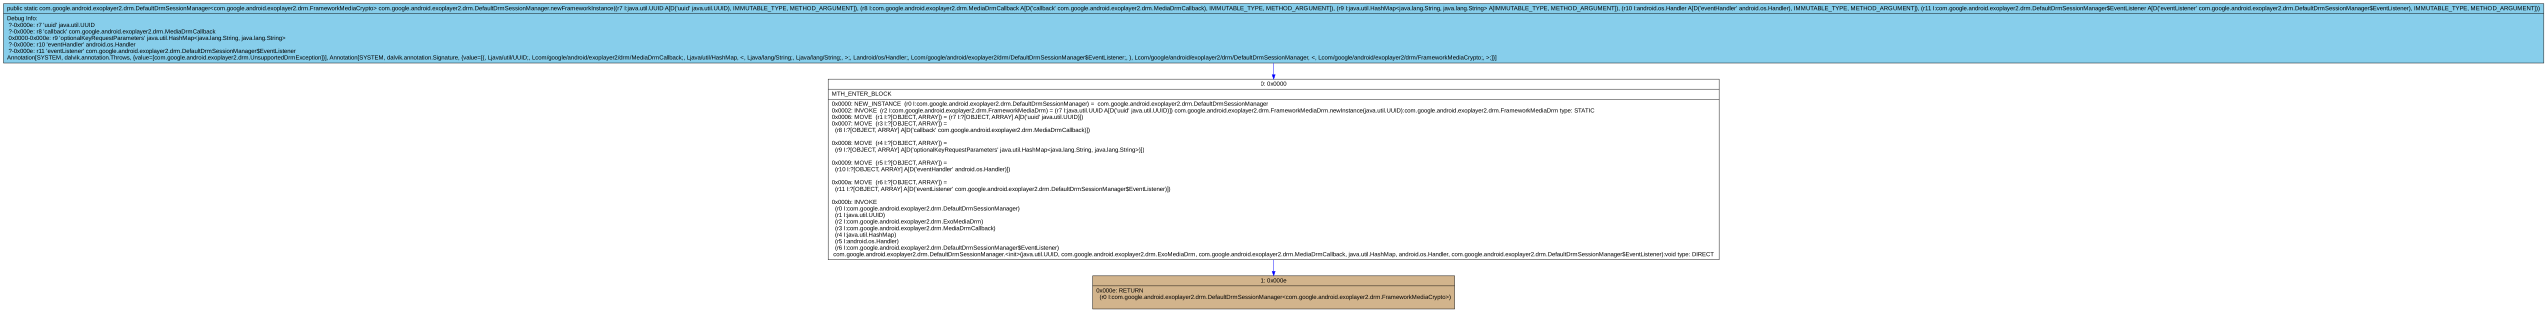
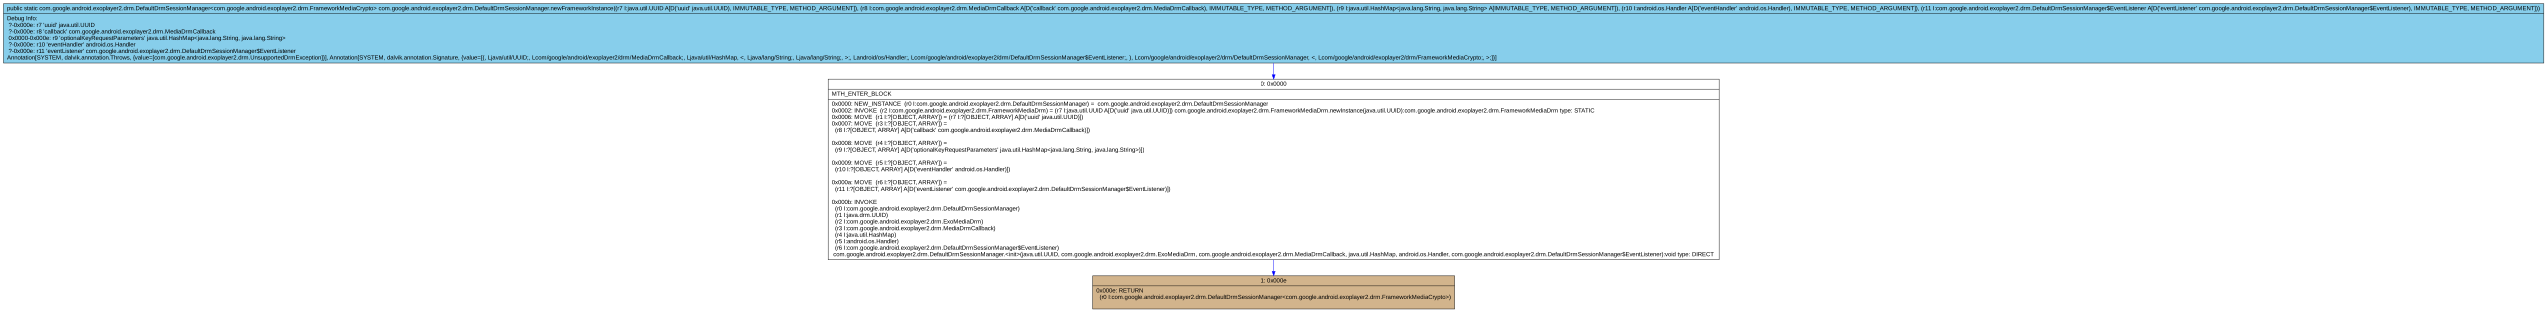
(858, 215) -> (860, 215)
